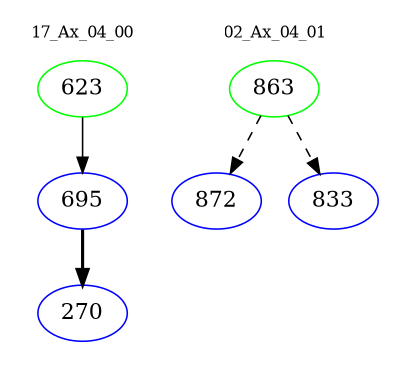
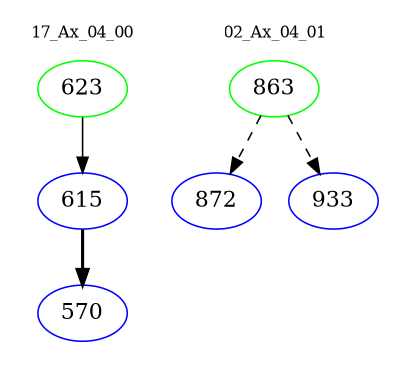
(83, 201) -> (83, 201)
(333, 201) -> (333, 201)
(83, 313) -> (83, 313)
